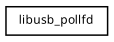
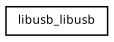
(57, 21) -> (57, 21)
